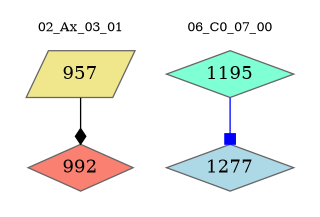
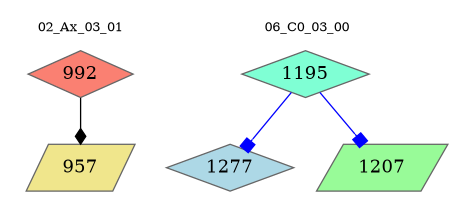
(230, 28) -> (307, 28)
(81, 113) -> (81, 113)
none -> (382, 168)
